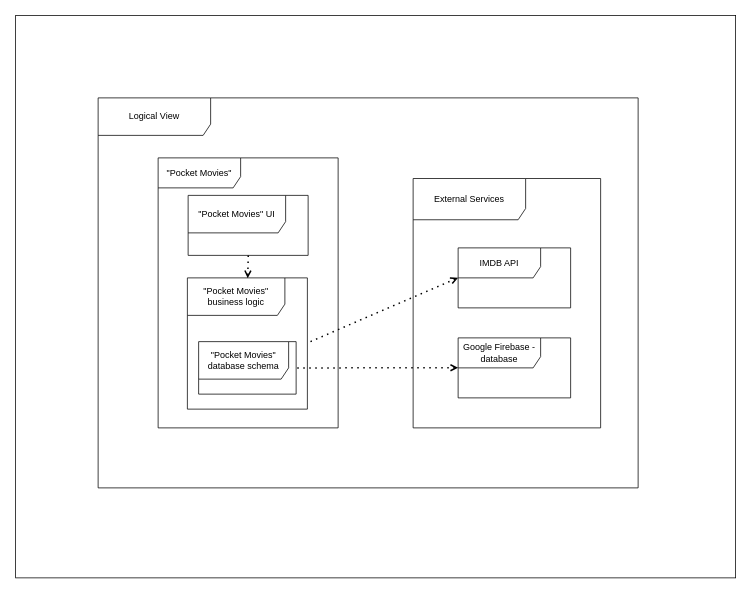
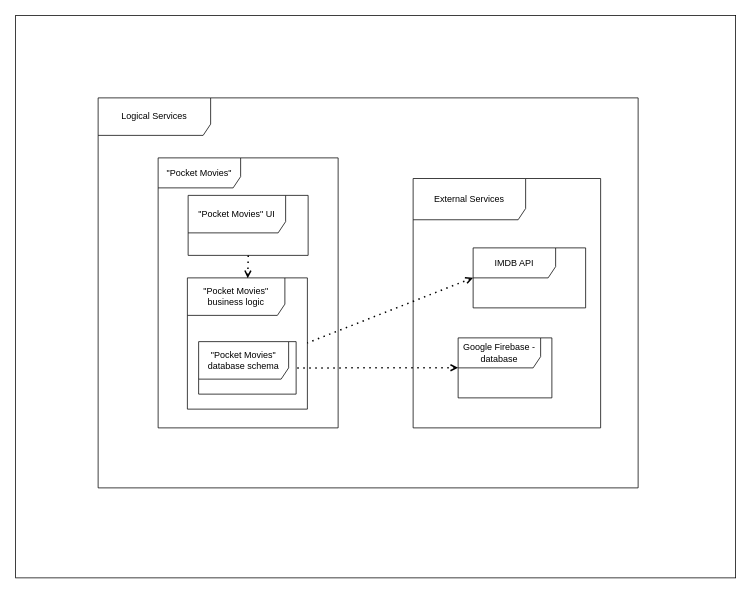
(154, 117) -> (154, 117)
(514, 278) -> (529, 278)
(514, 368) -> (505, 368)
